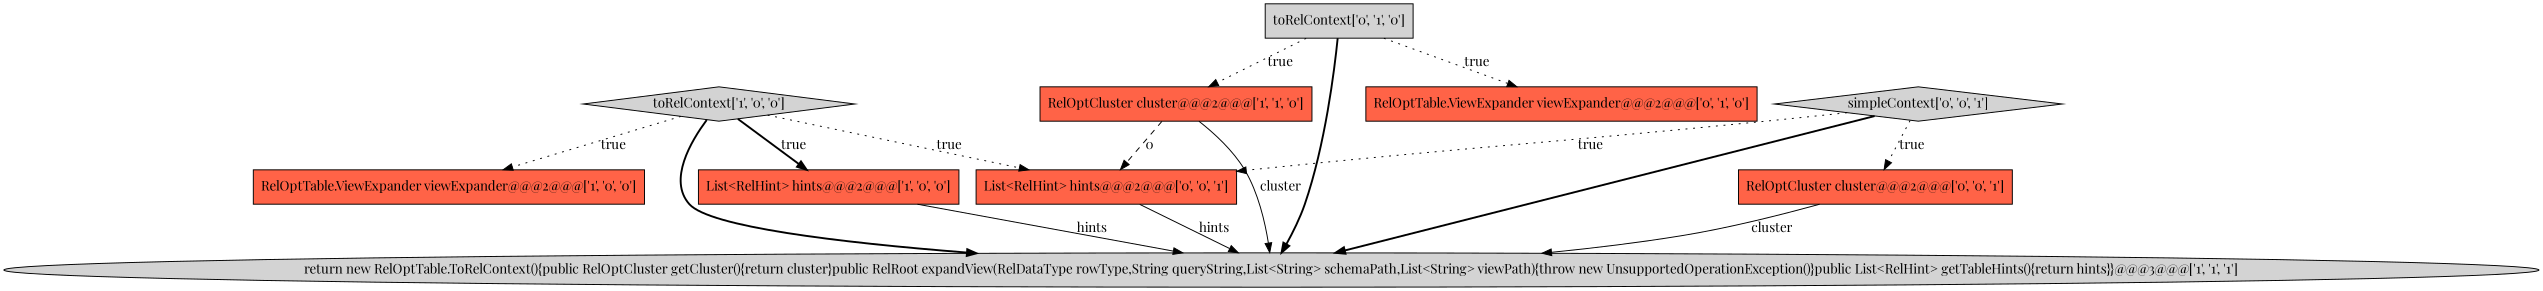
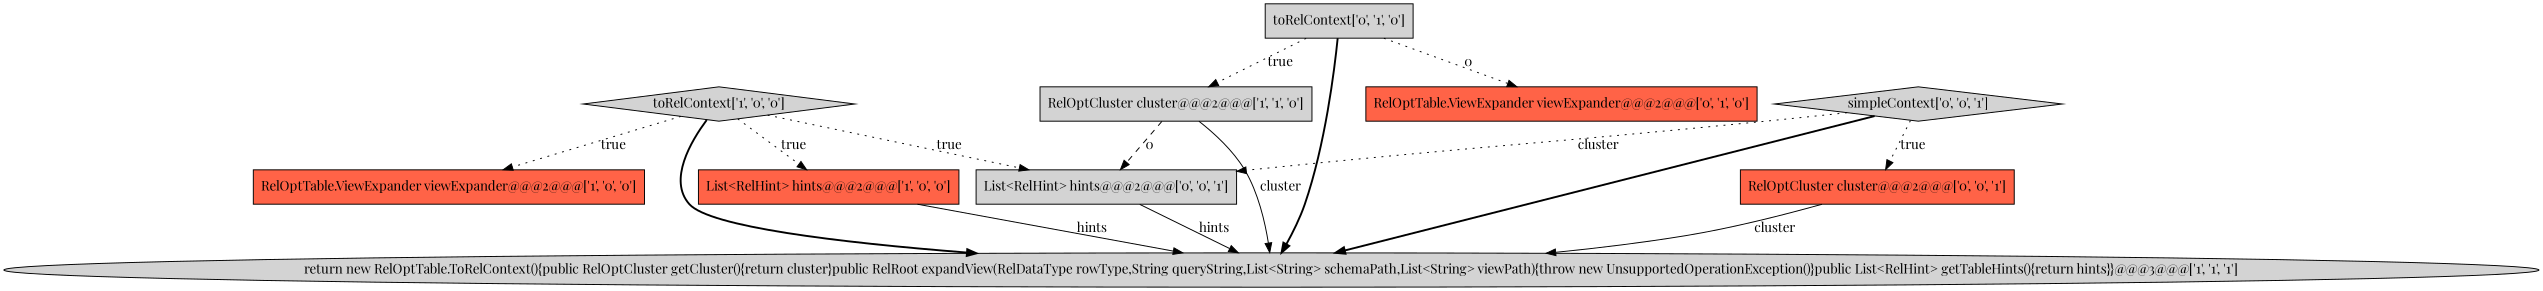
(1477, 62) -> (1468, 62)
(1176, 104) -> (1176, 104)
(768, 141) -> (768, 141)
(1591, 146) -> (1598, 146)
(1106, 187) -> (1106, 187)
